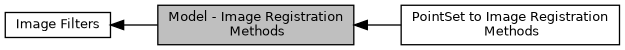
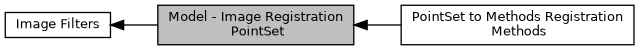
(256, 25) -> (256, 25)
(510, 25) -> (518, 25)
